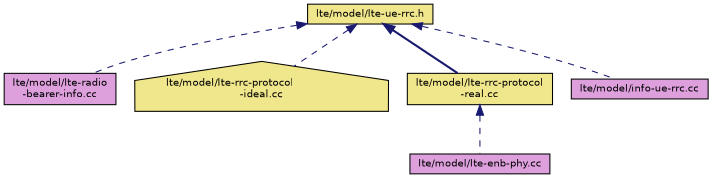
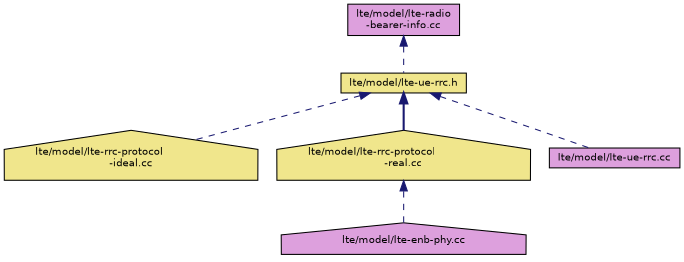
(194, 45) -> (404, 60)
(480, 89) -> (404, 158)
(640, 89) -> (615, 158)
(480, 164) -> (404, 240)
